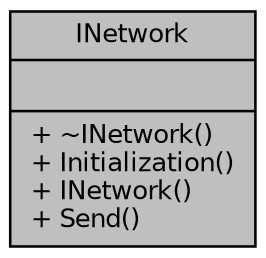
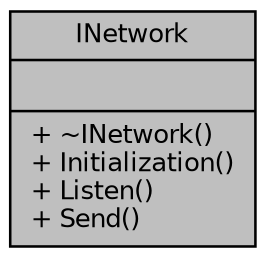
(112, 192) -> (93, 192)
